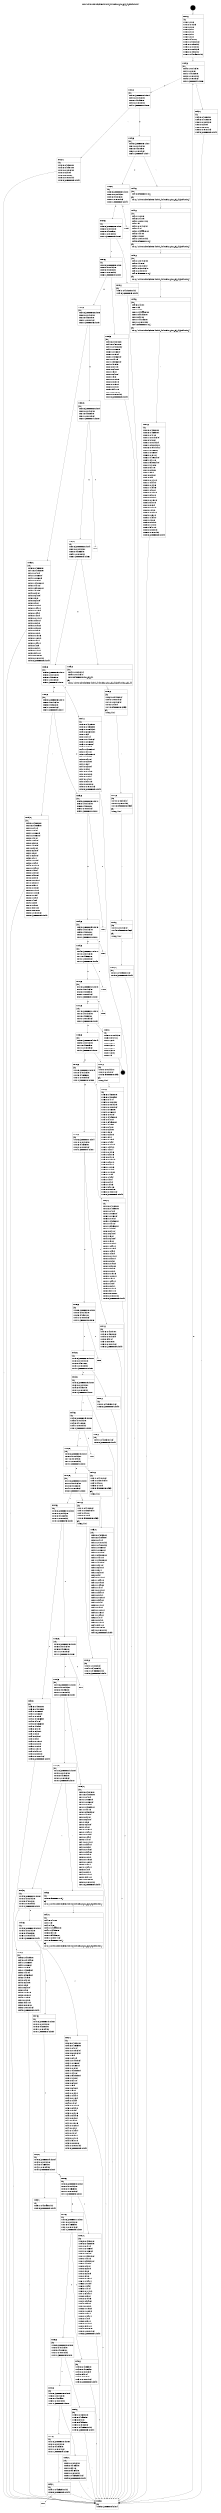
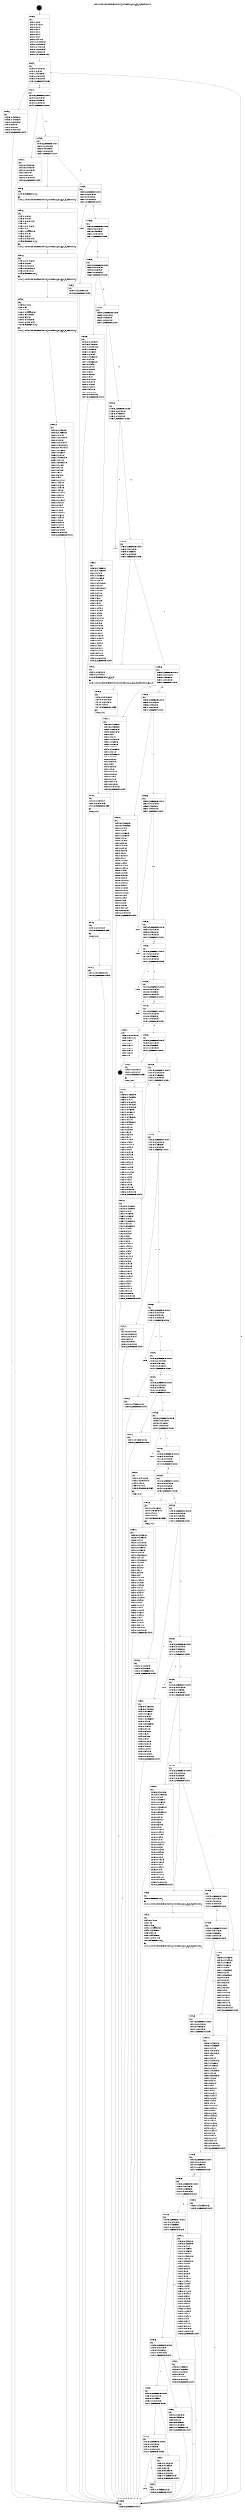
(49, 2498) -> (148, 2470)
